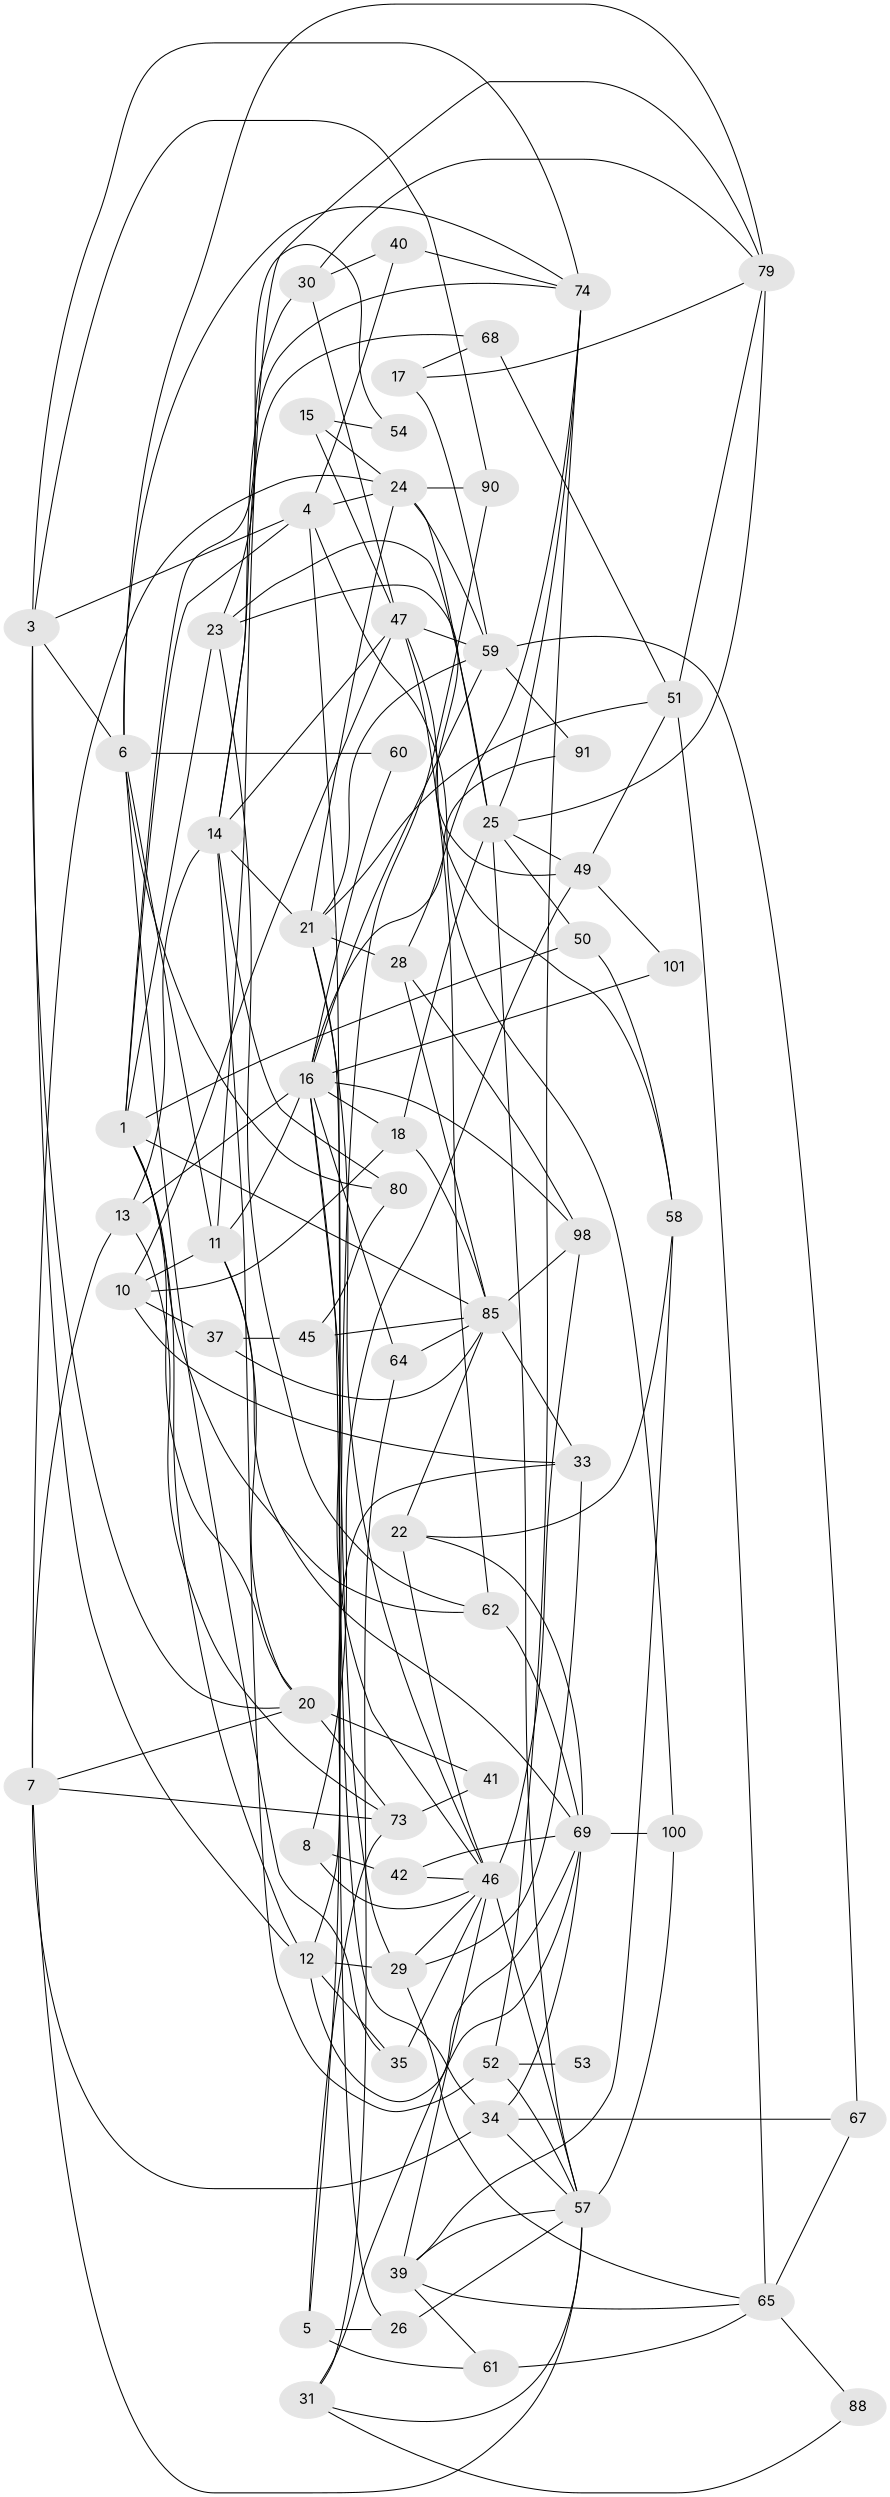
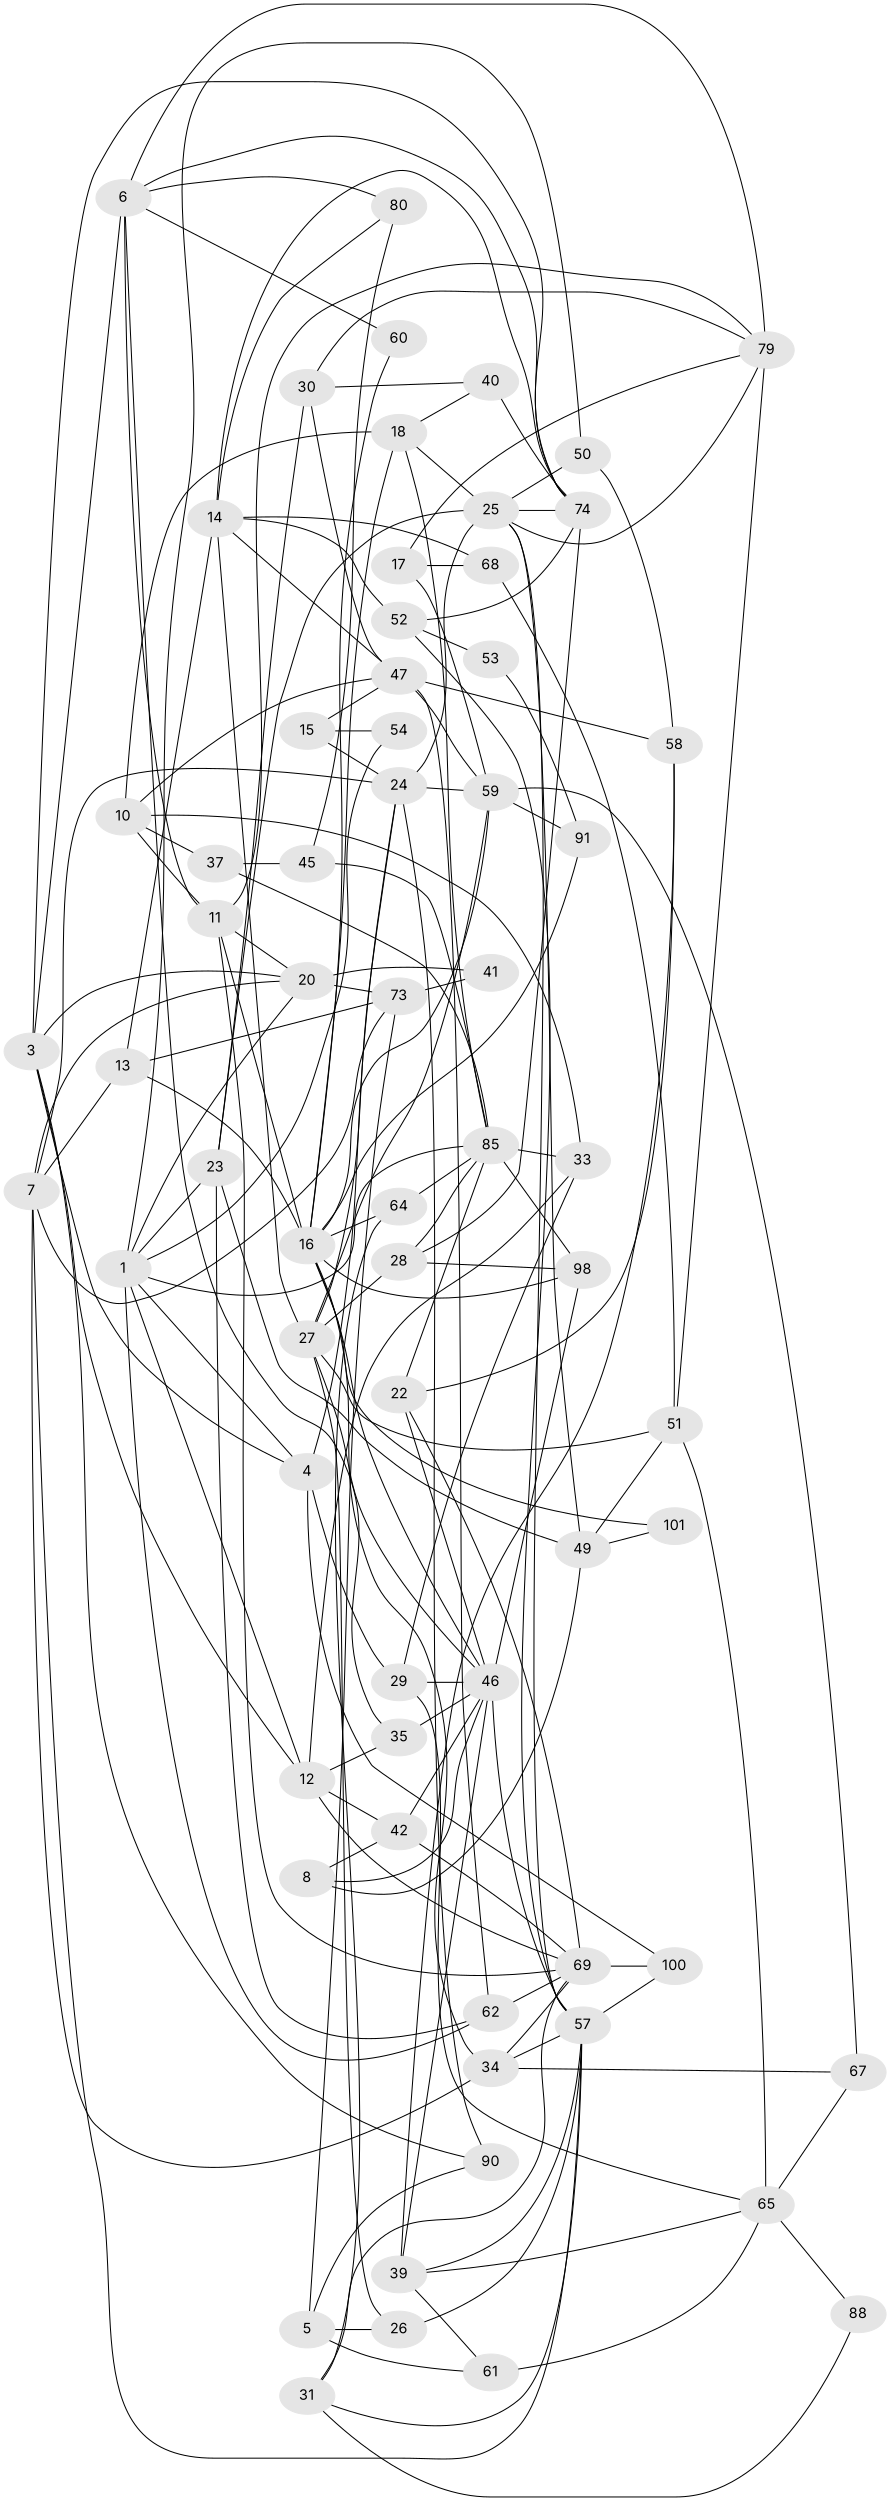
(355, 385) -> (445, 407)
none -> (548, 749)
(307, 929) -> (307, 1339)
(355, 1965) -> (353, 1806)
